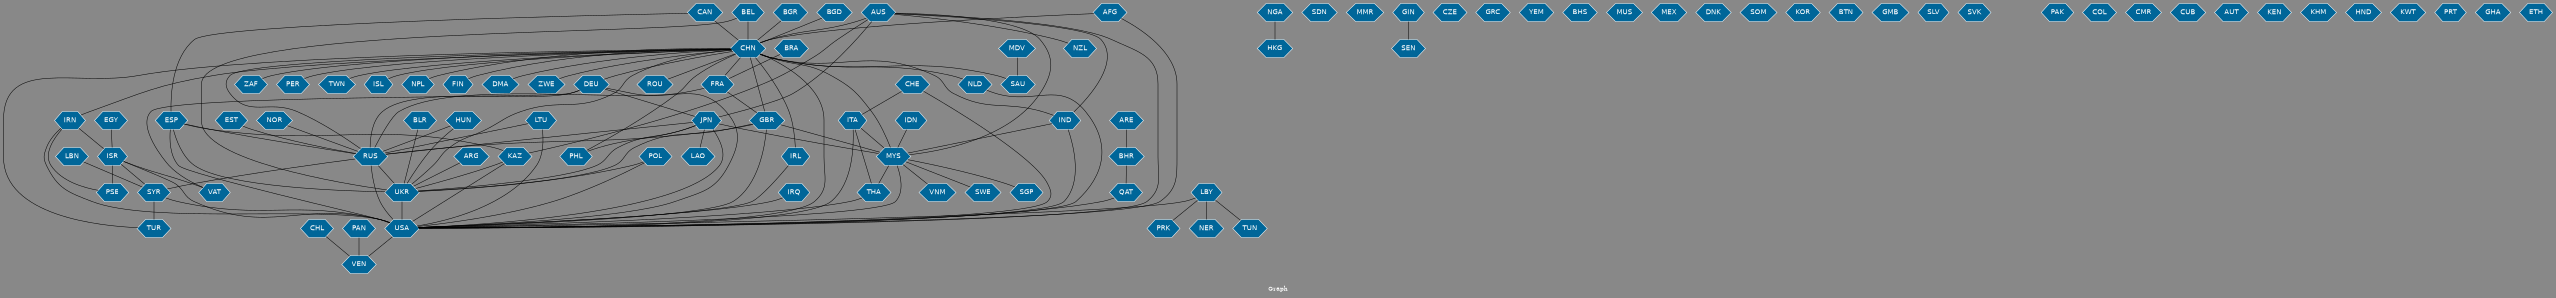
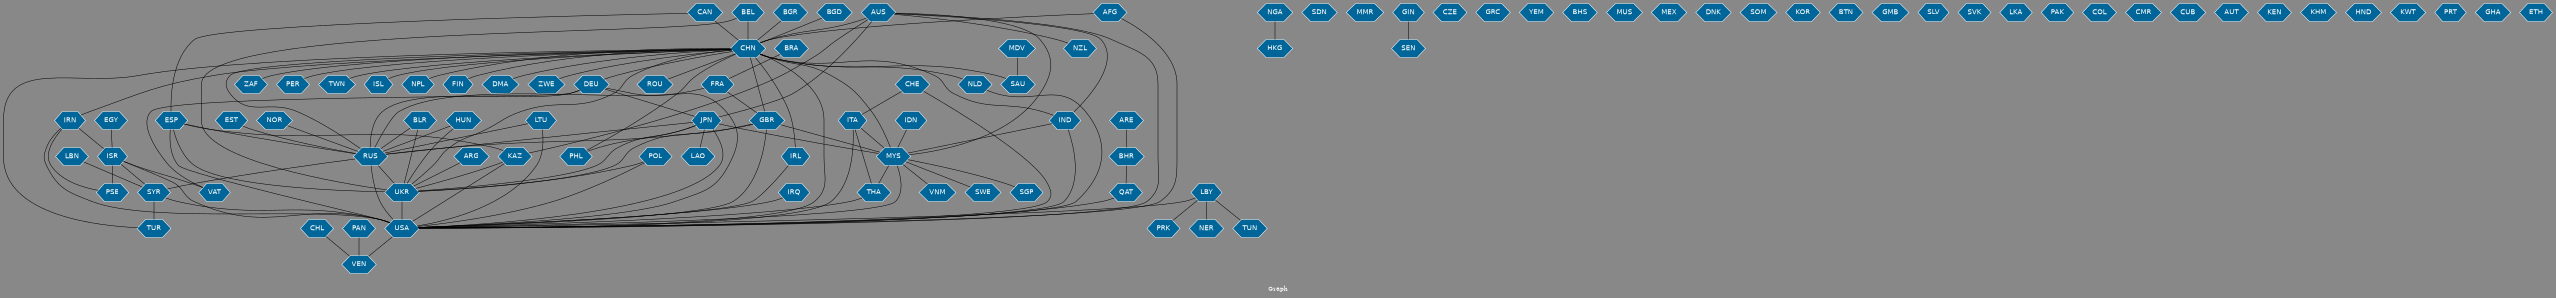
none -> (2016, 12)
(733, 67) -> none
none -> (395, 138)
